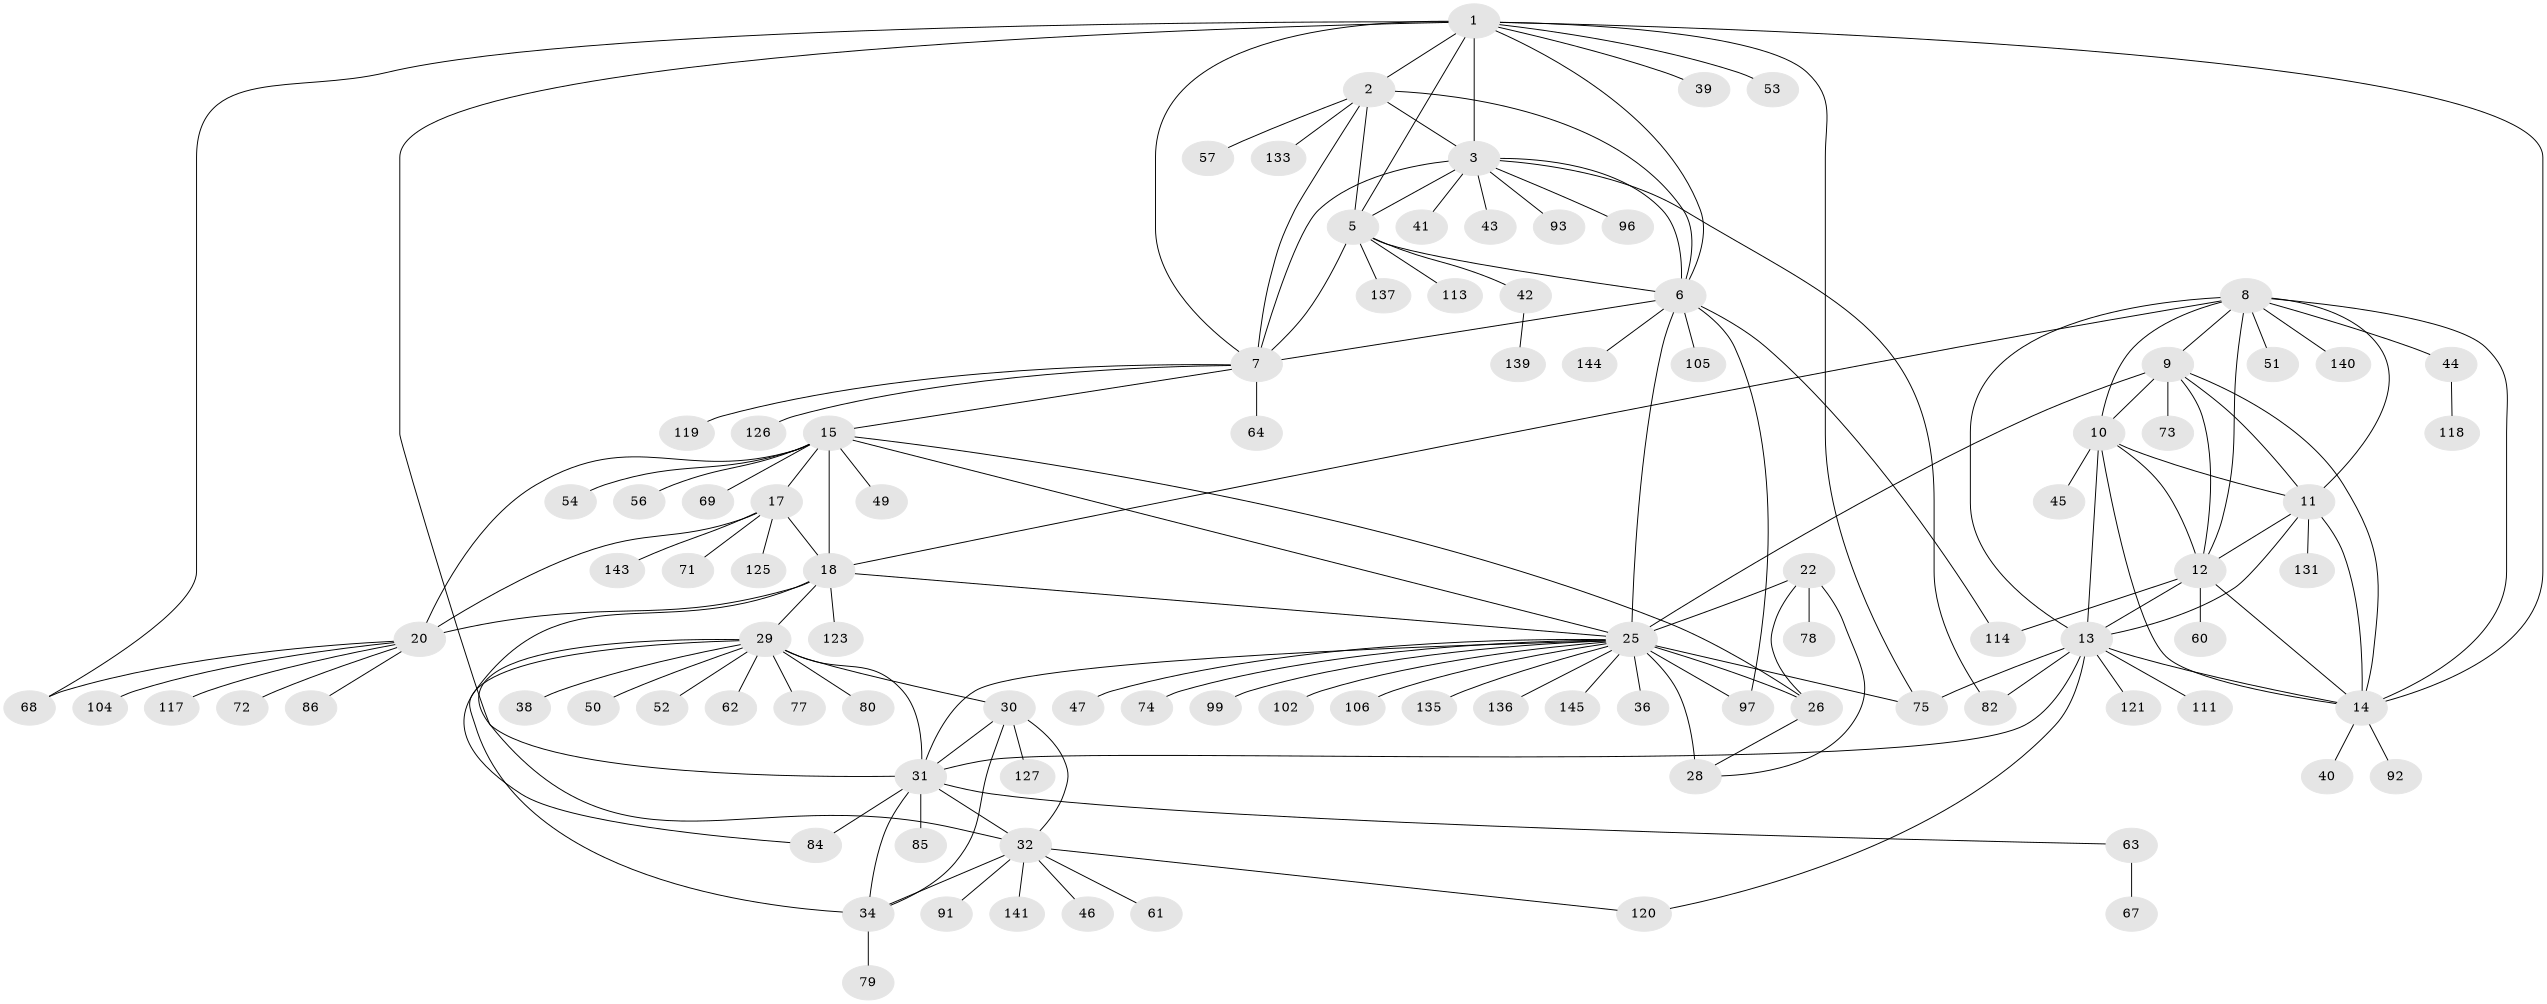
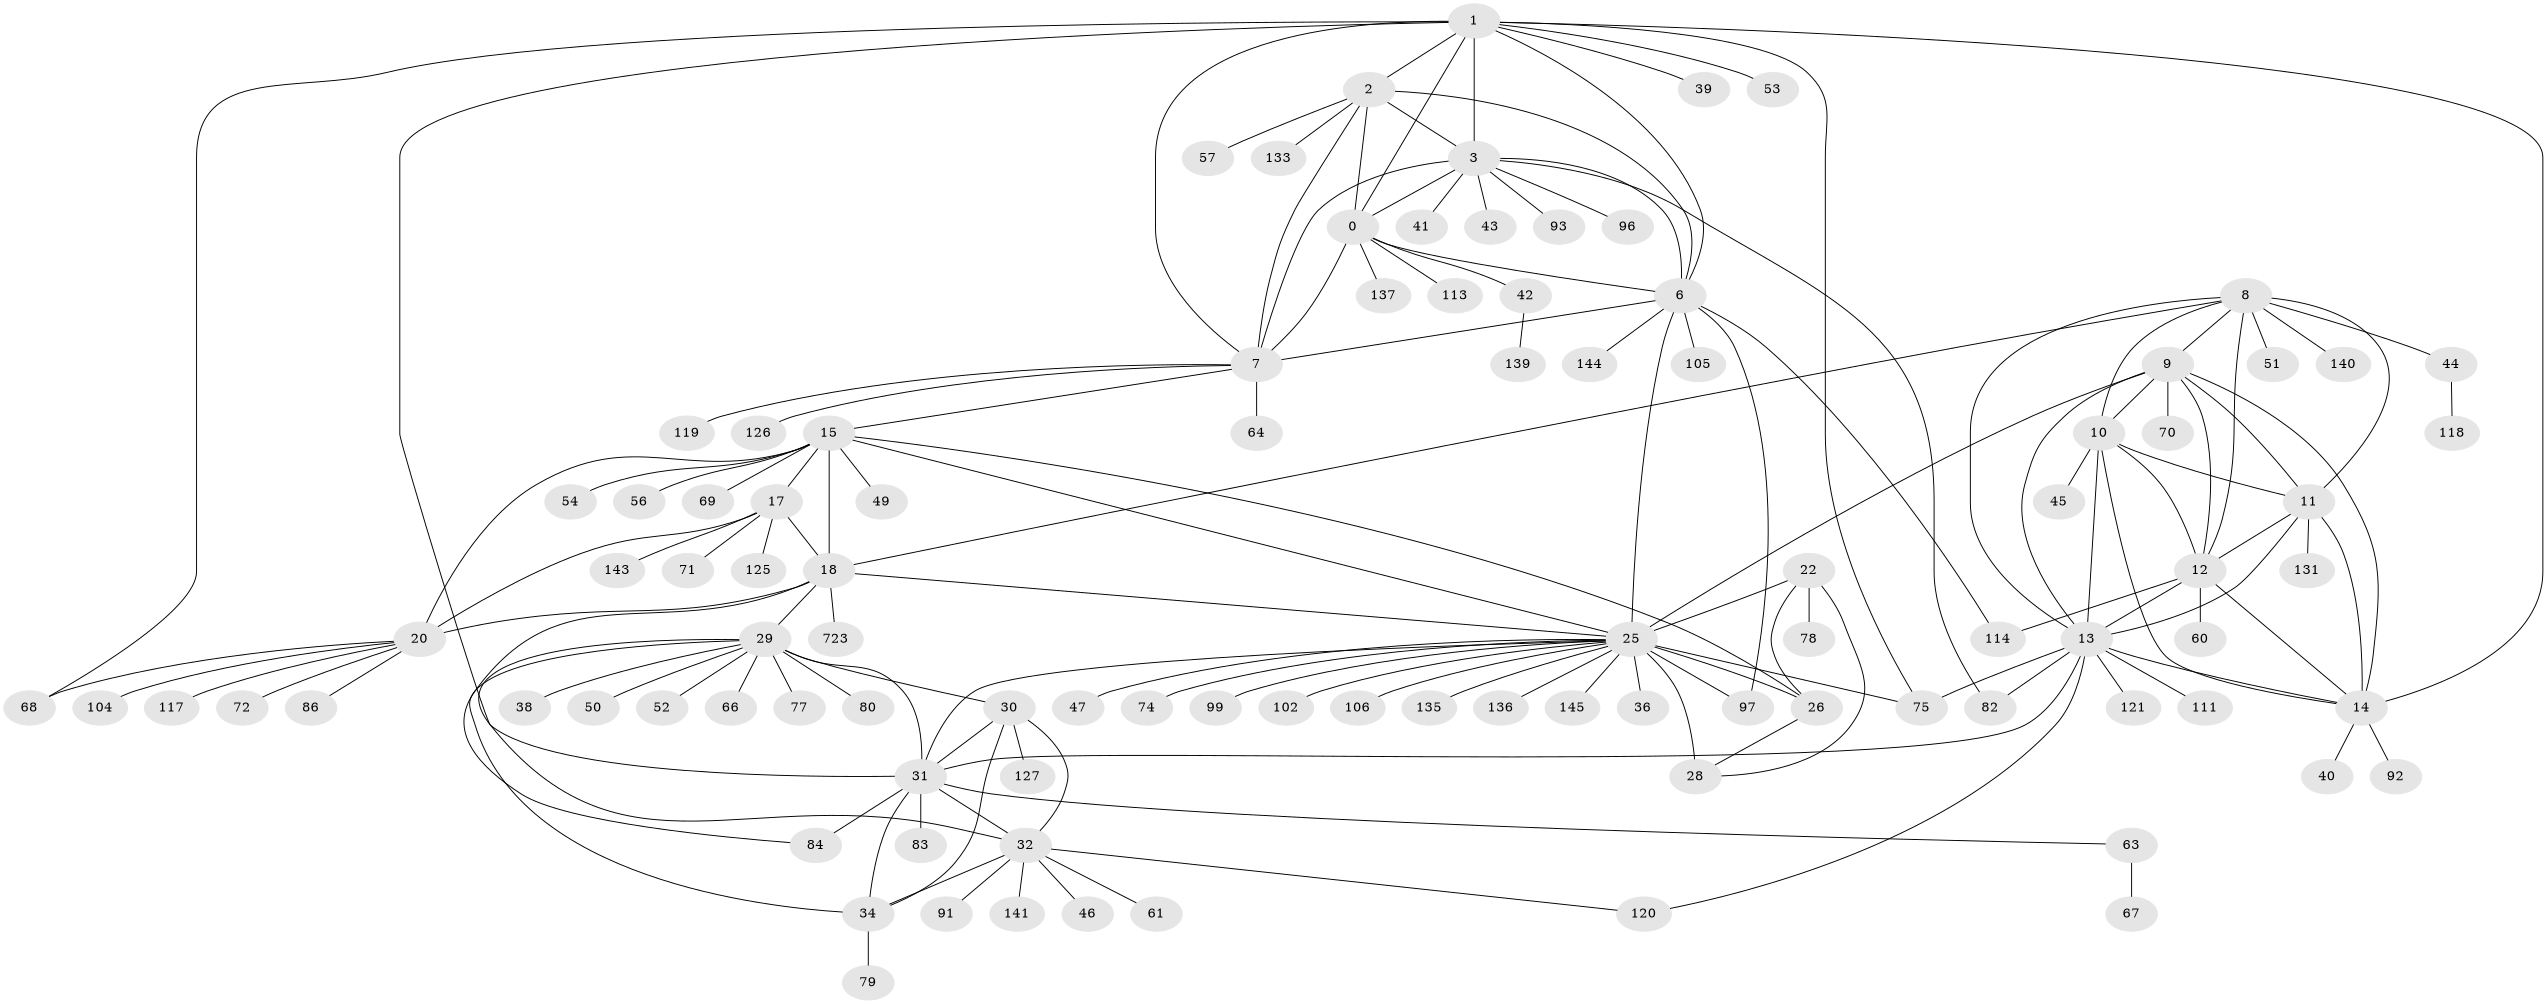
(1353, 227) -> (1353, 227)
(2168, 433) -> (2168, 433)
(2507, 439) -> none
none -> (2027, 475)
(836, 639) -> (836, 639)
(731, 708) -> (731, 708)
(921, 845) -> (921, 845)
